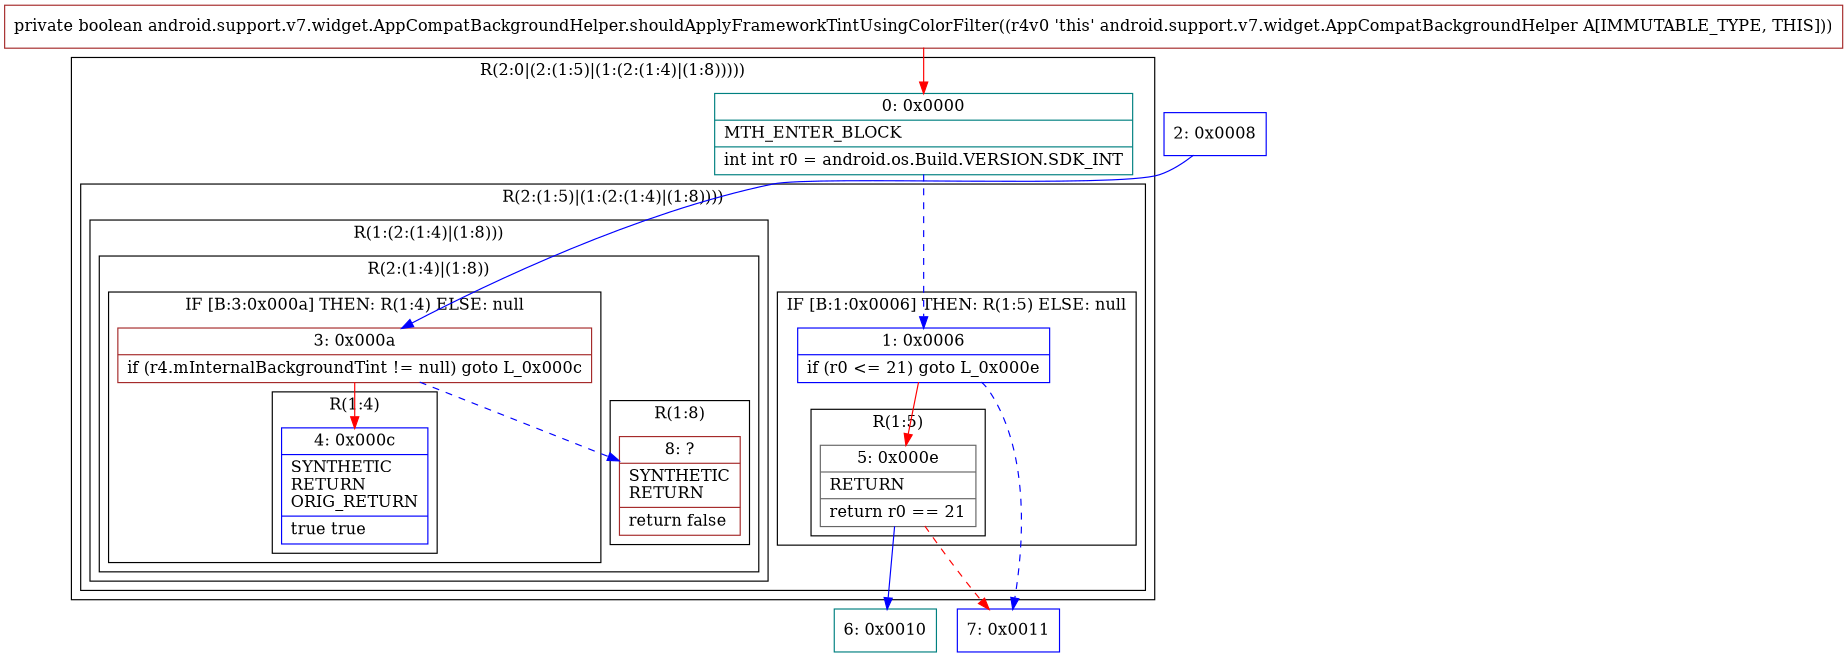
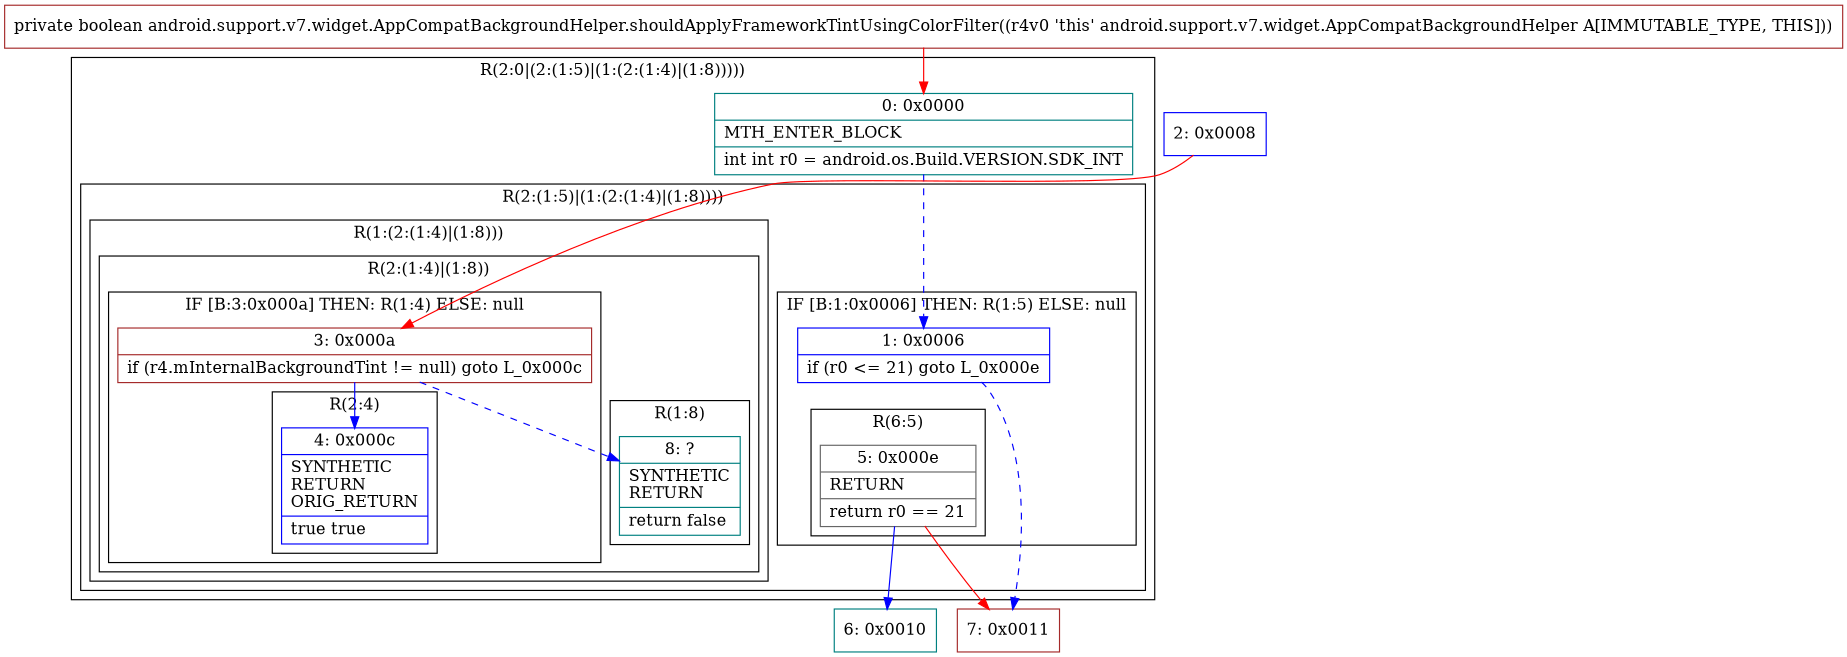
(732, 194) -> (732, 194)
(355, 399) -> (355, 399)
(915, 402) -> none
(355, 405) -> (355, 405)
(898, 423) -> (898, 423)
(680, 486) -> (680, 486)
(952, 564) -> (952, 564)
(1008, 630) -> (1008, 630)
